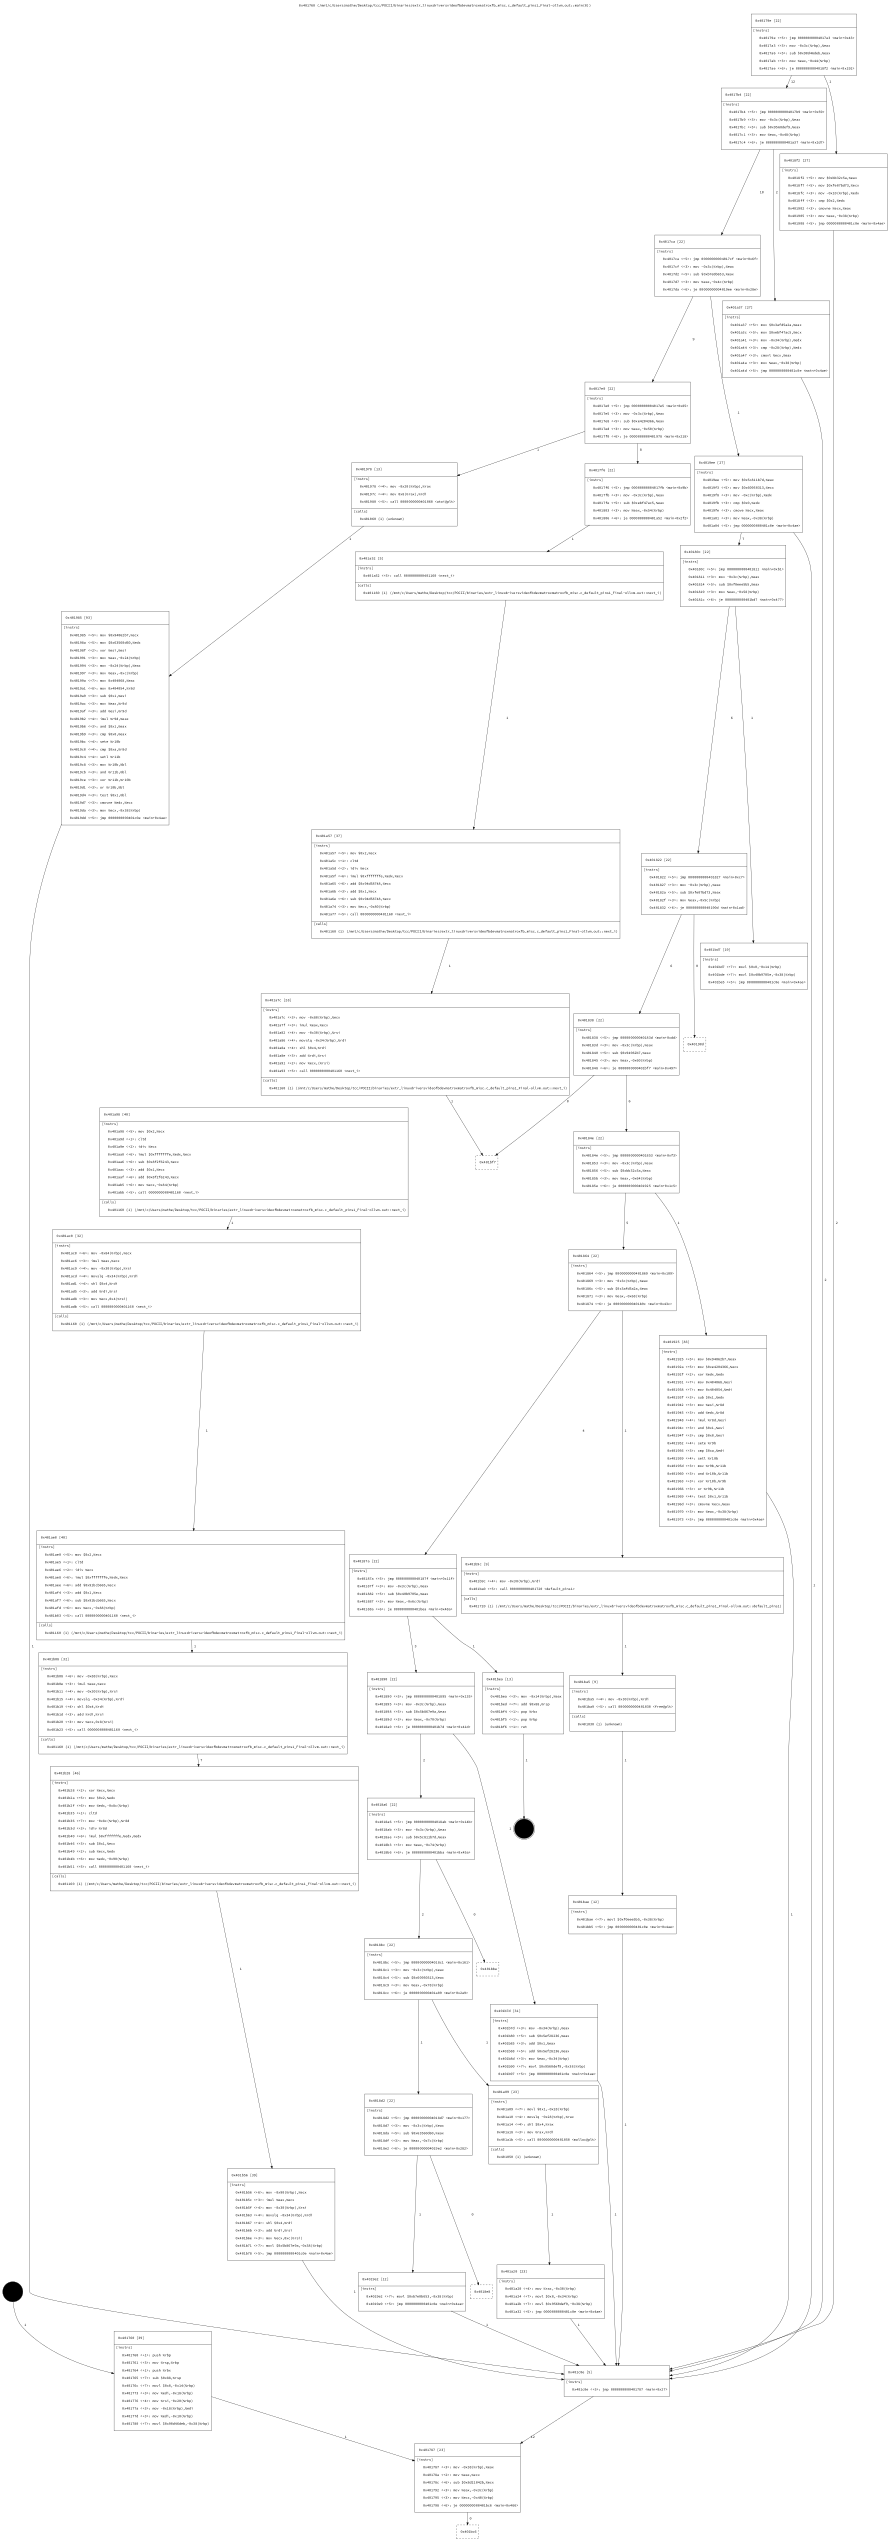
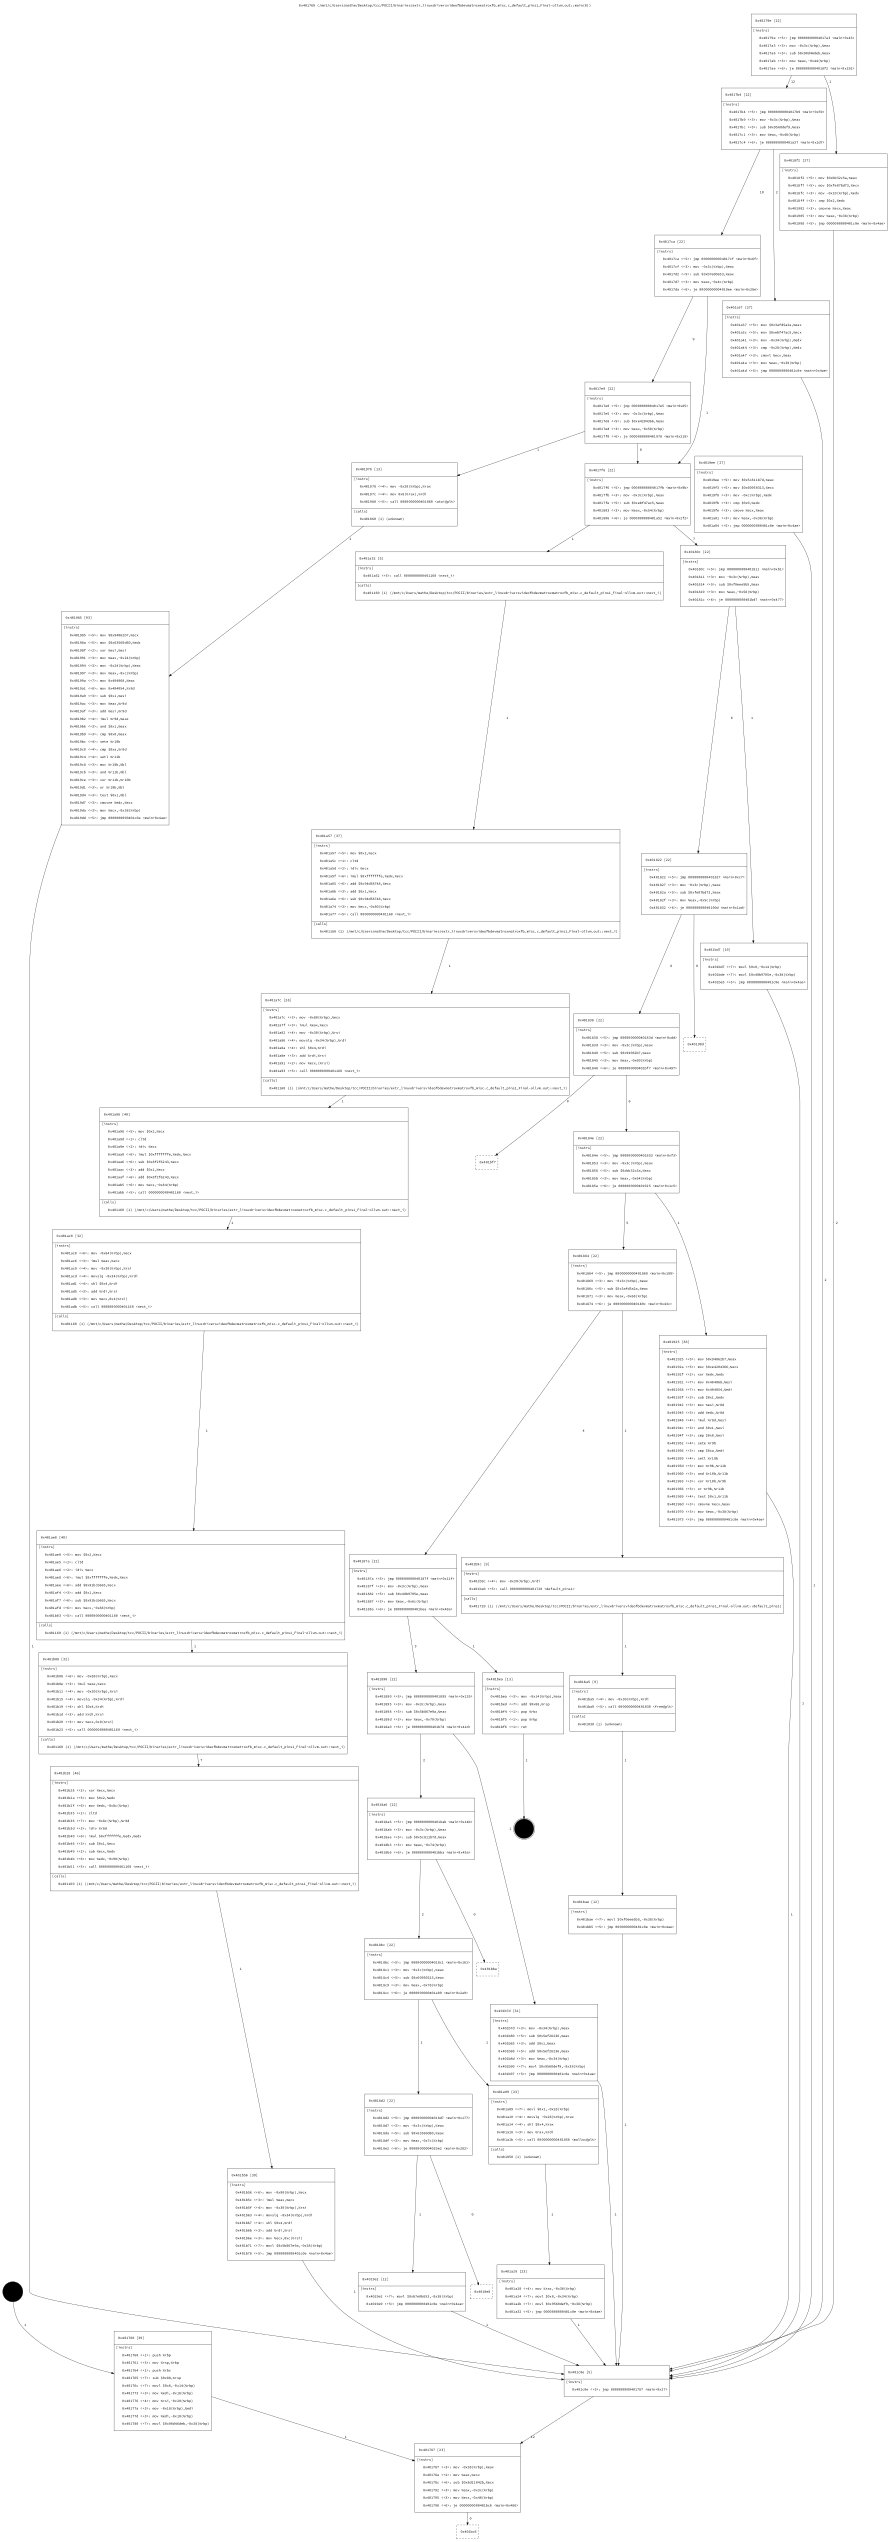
(721, 375) -> (704, 382)
(740, 538) -> (684, 534)
(464, 1124) -> (338, 1101)
none -> (800, 1721)
